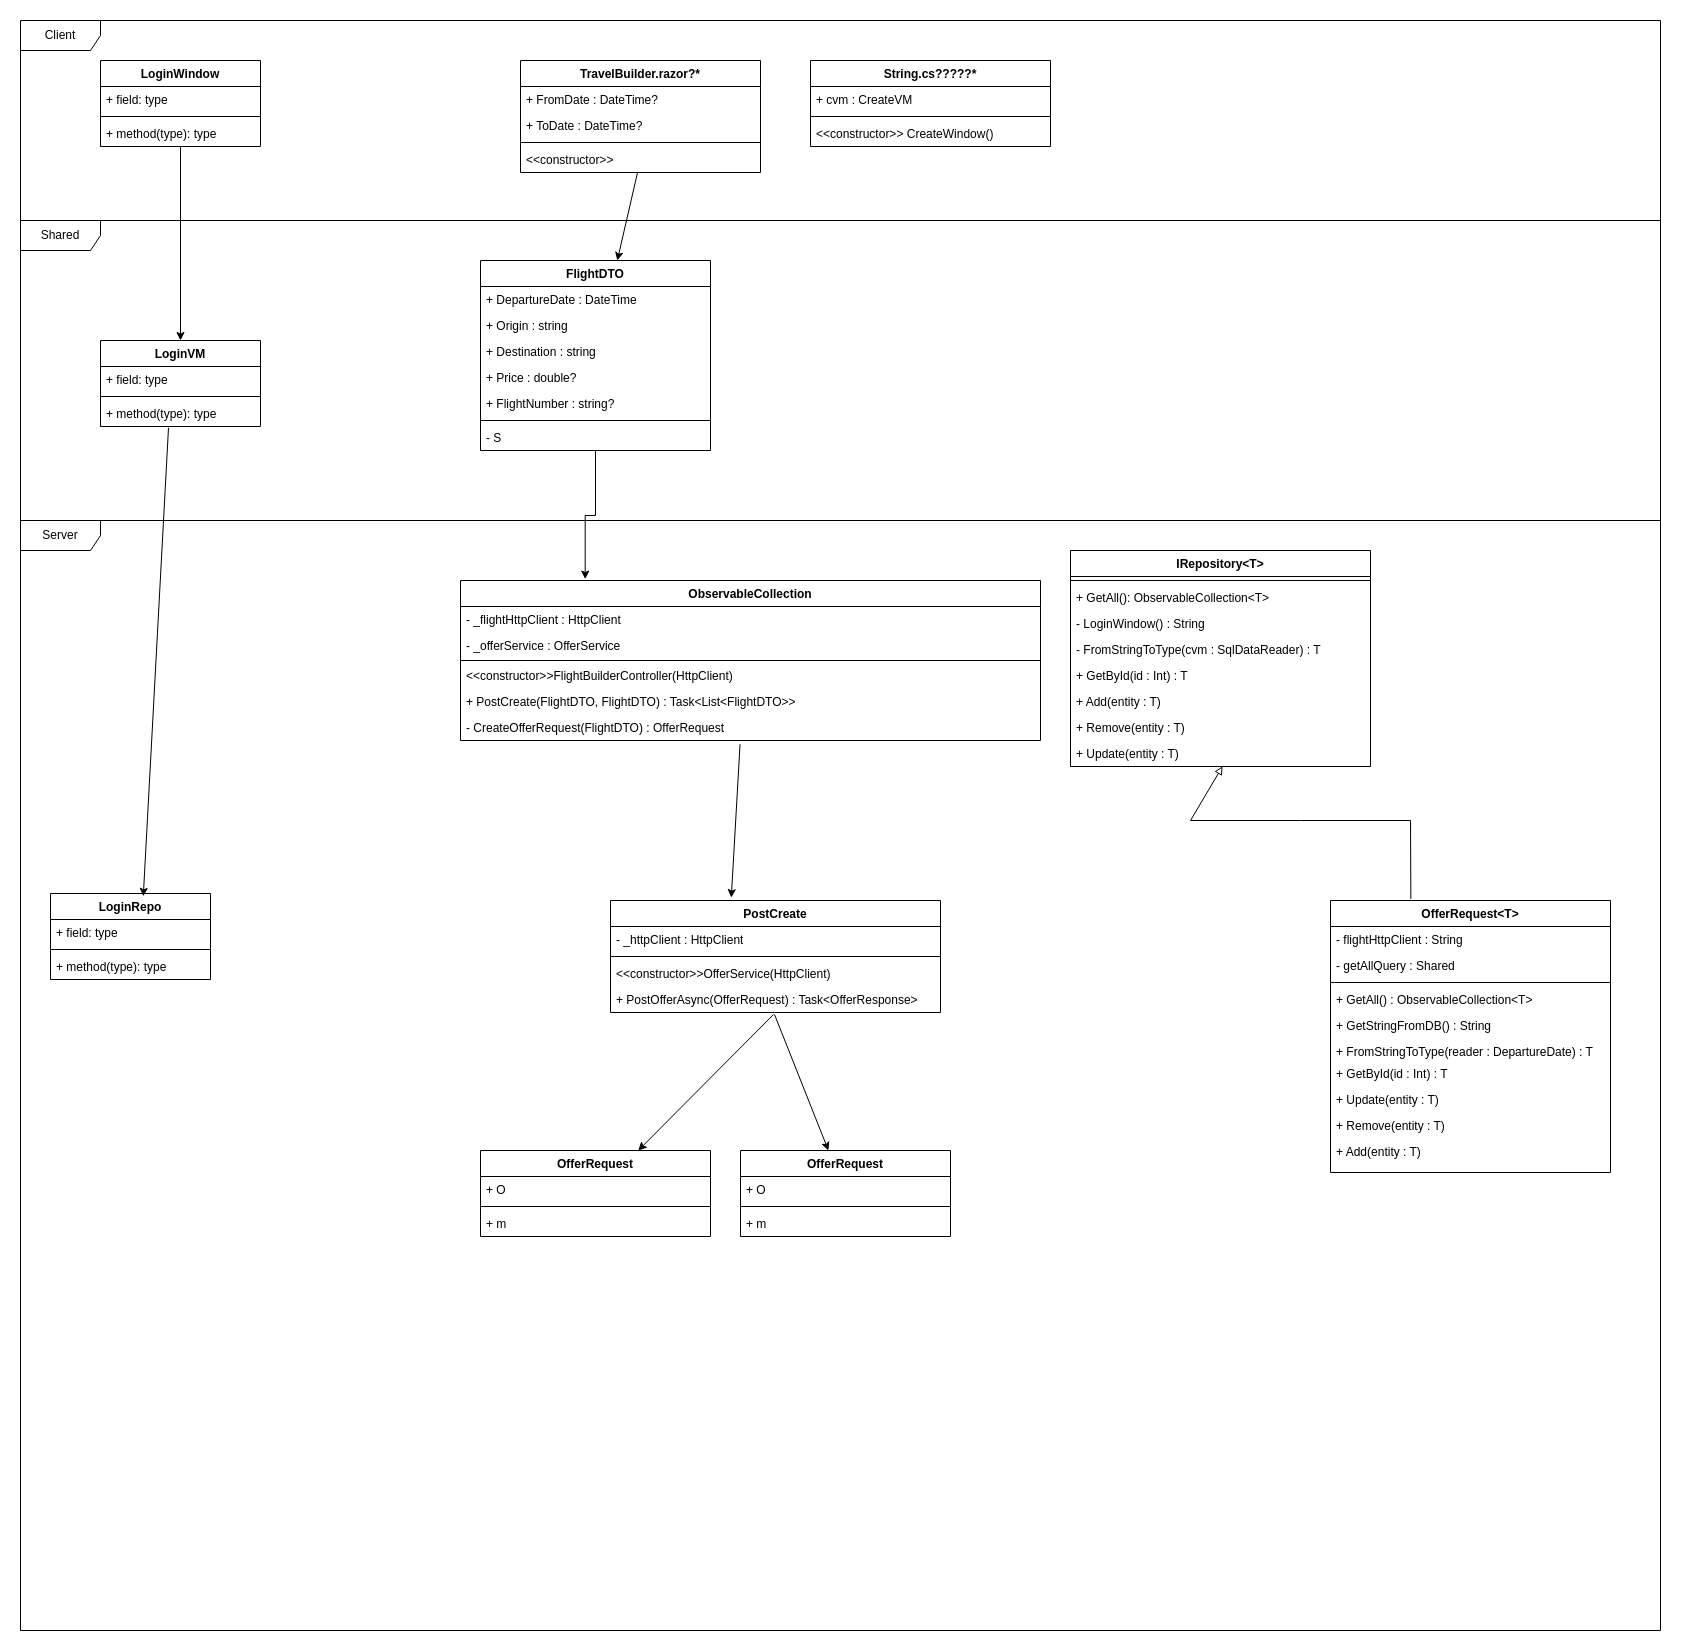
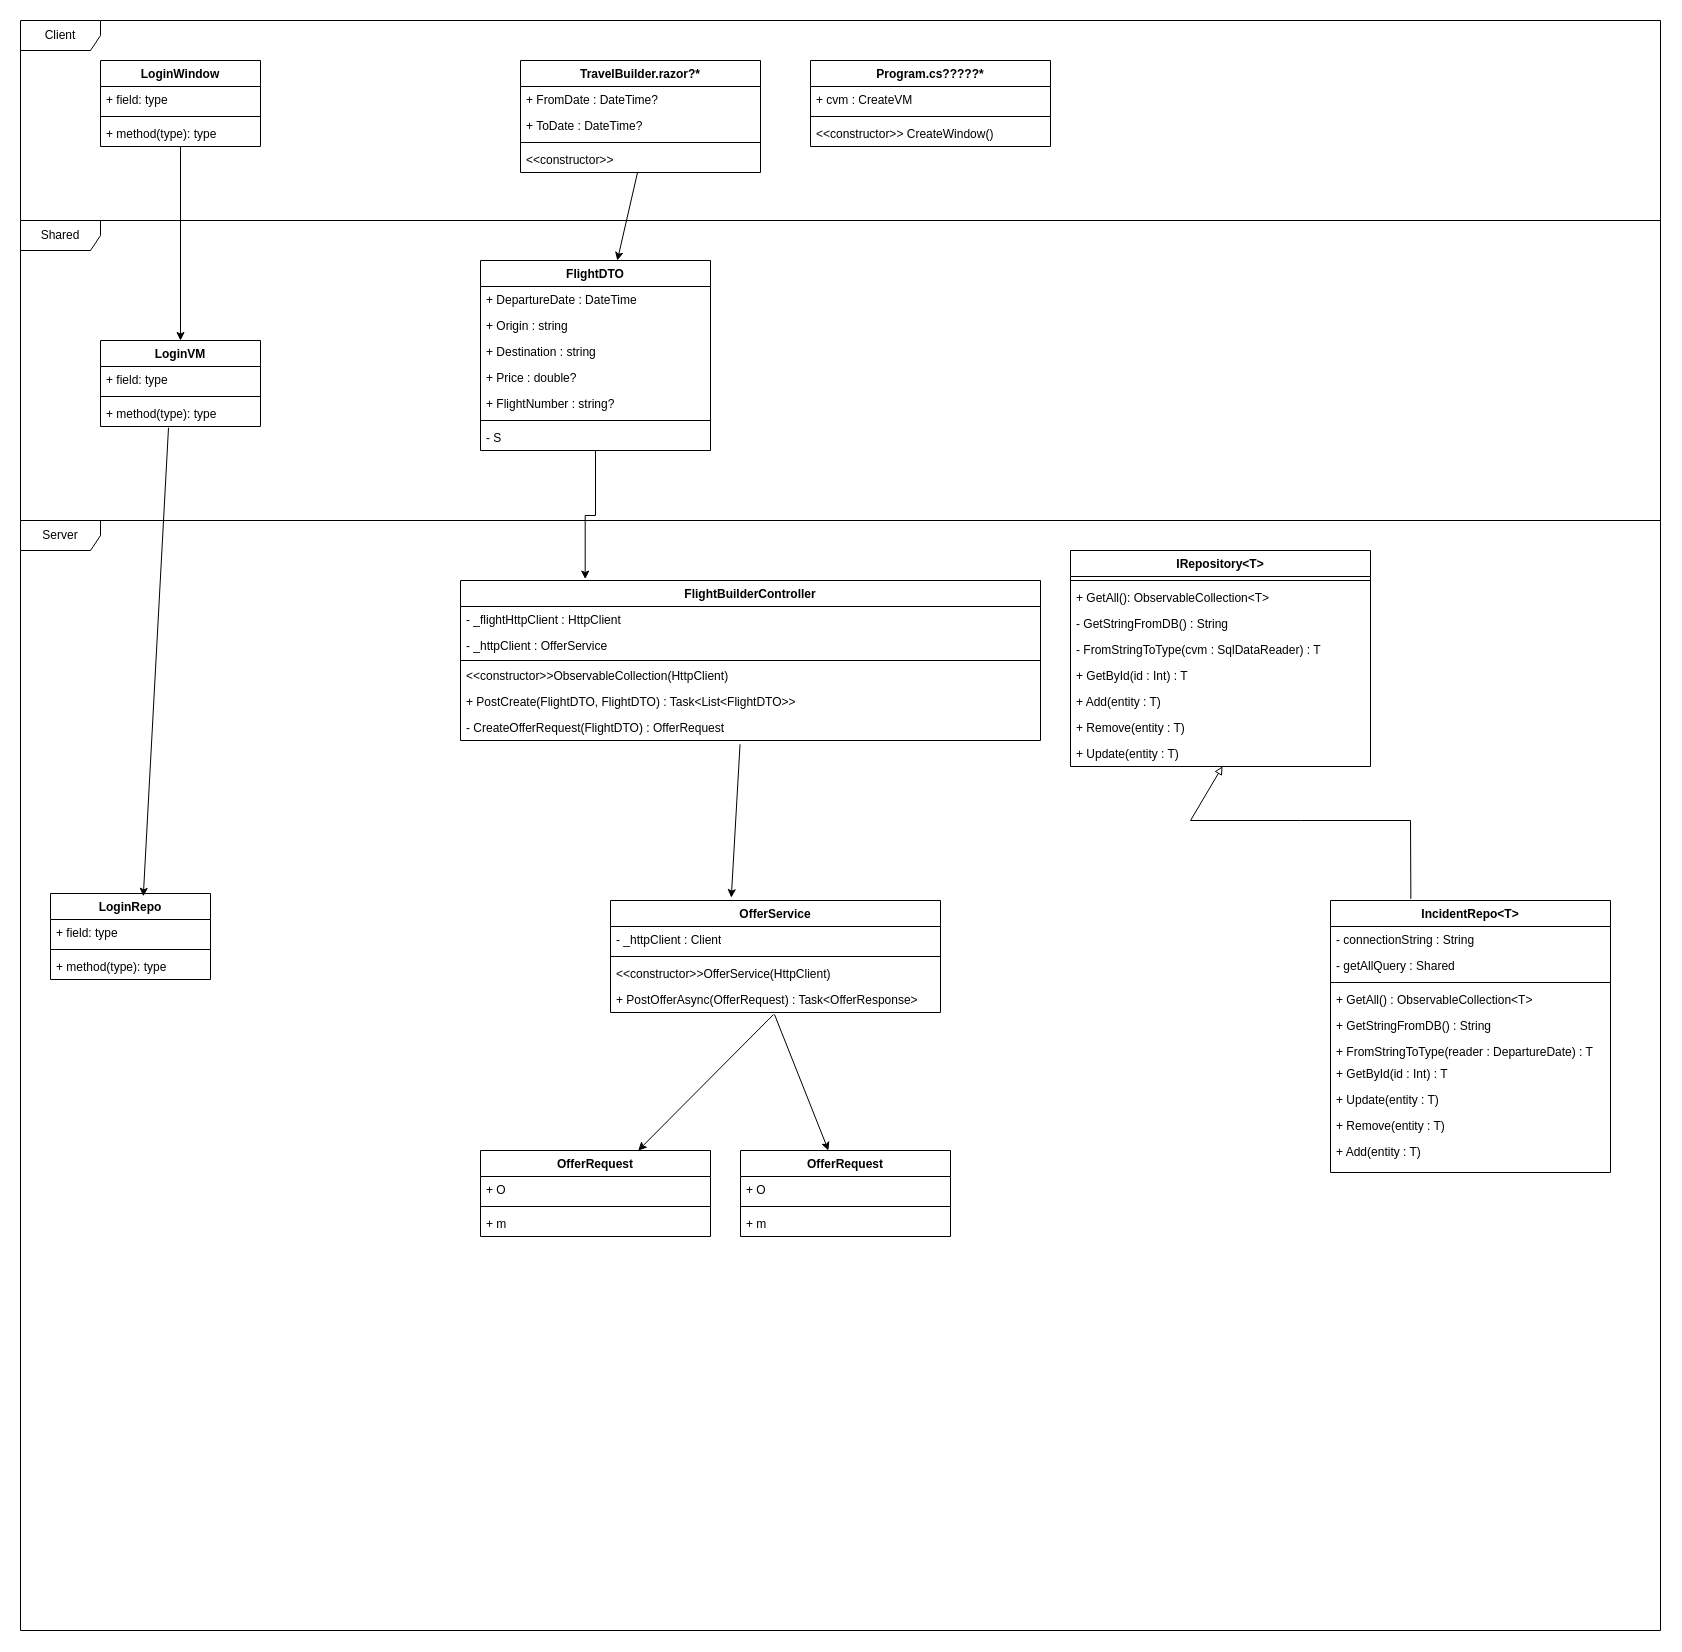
(931, 75) -> (931, 75)
(751, 595) -> (751, 595)
(1146, 625) -> (1161, 625)
(558, 647) -> (550, 647)
(622, 677) -> (615, 677)
(776, 915) -> (776, 915)
(1471, 915) -> (1471, 915)
(691, 941) -> (678, 941)
(1413, 941) -> (1416, 941)
